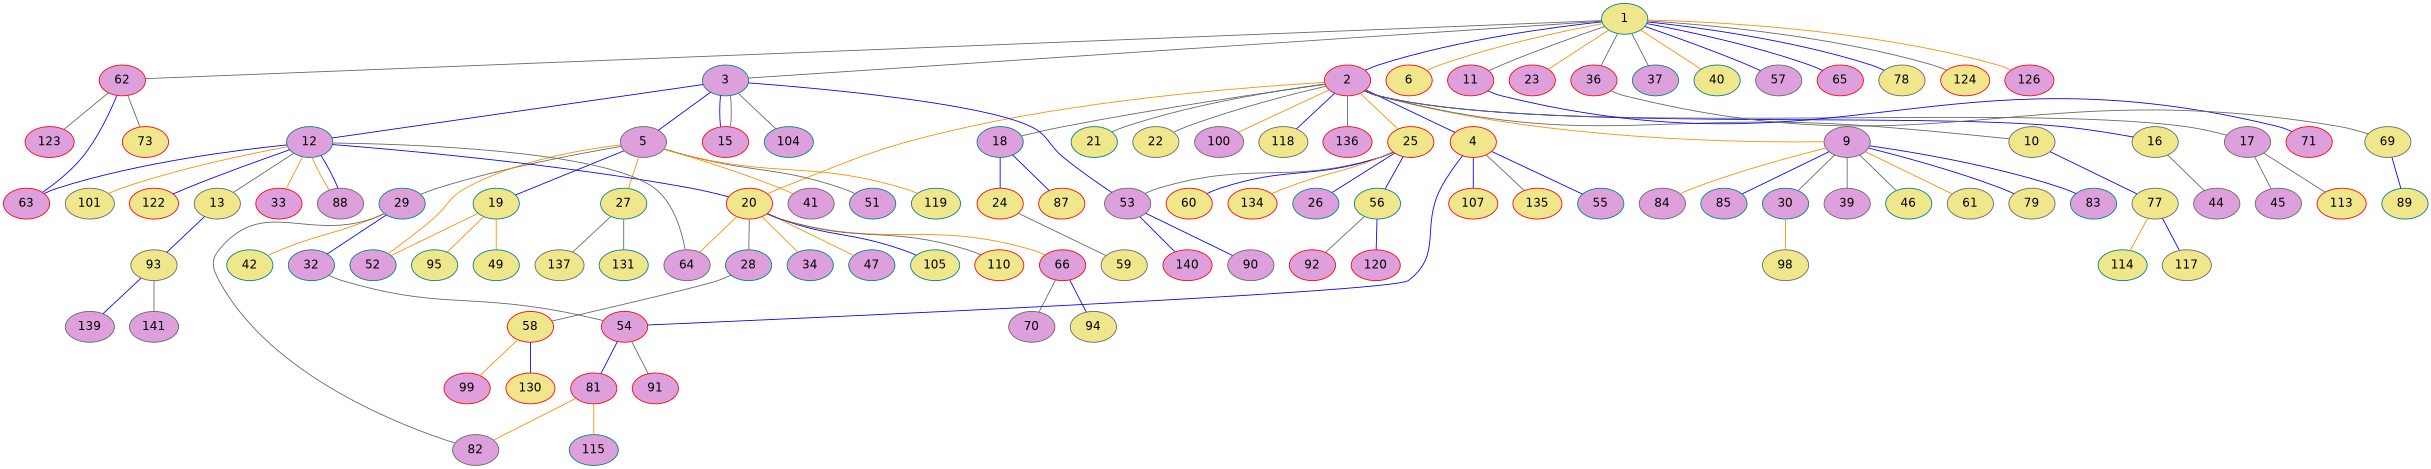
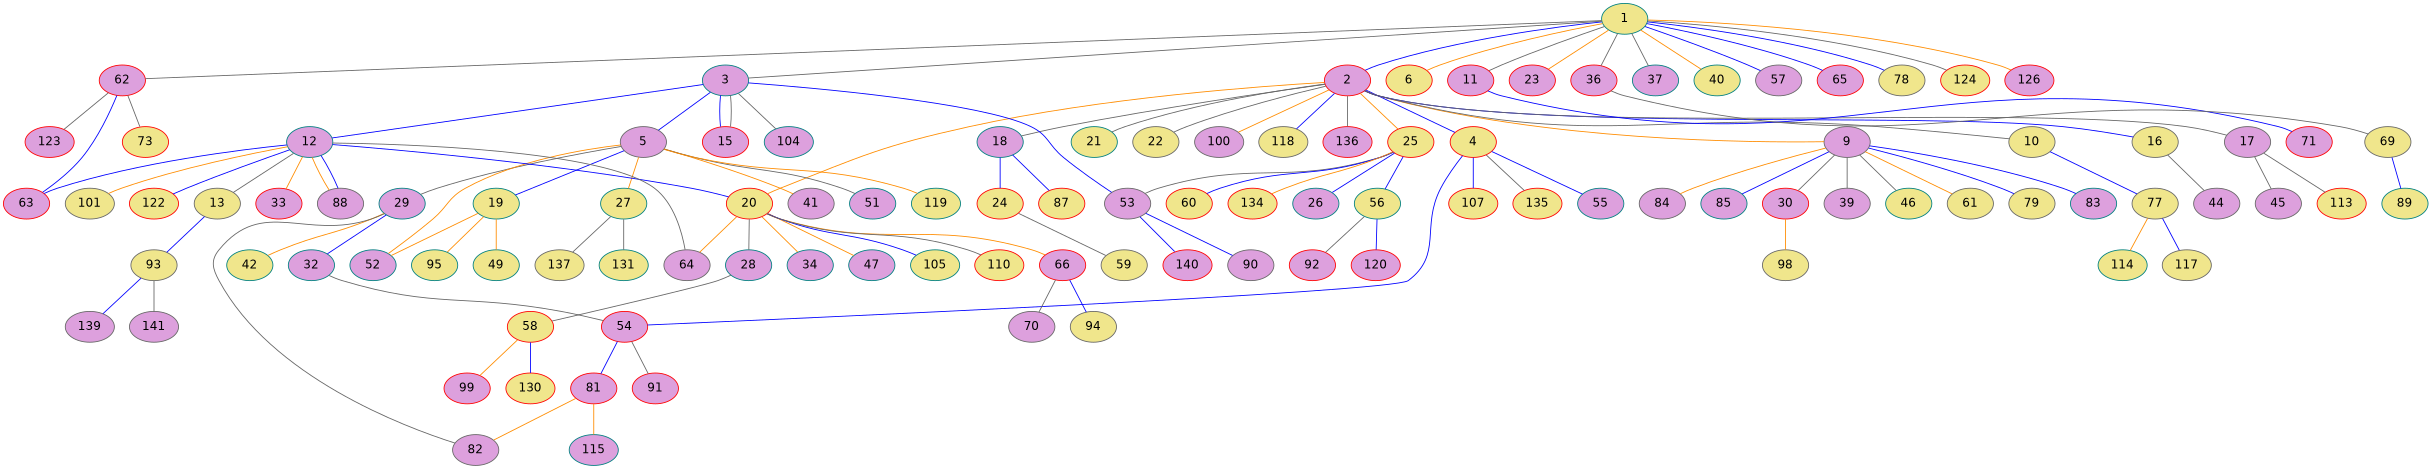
(1786, 204) -> (1786, 204)
